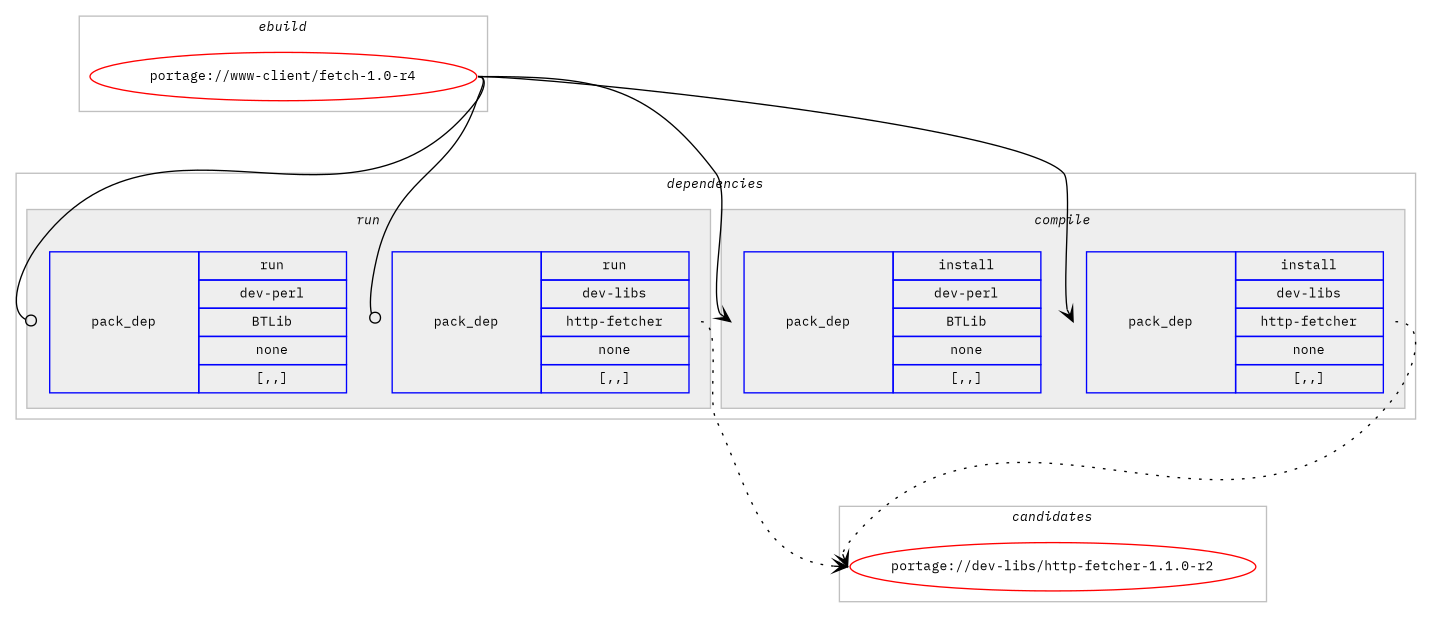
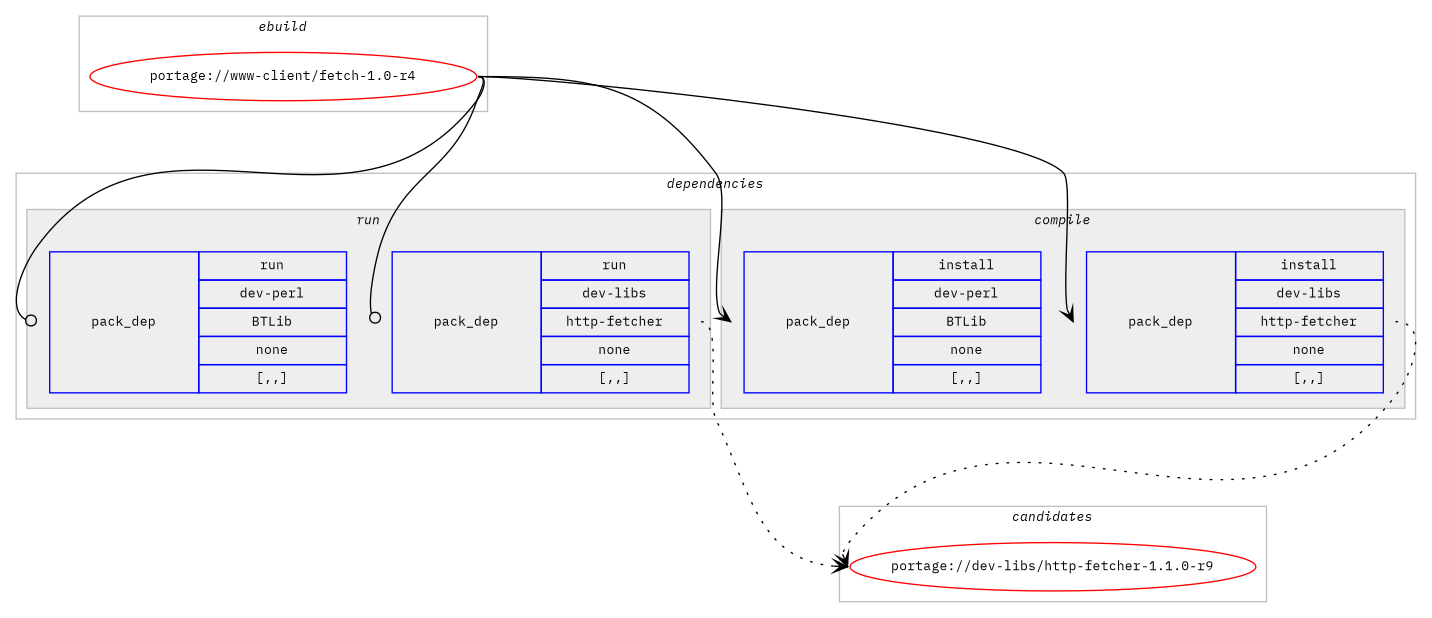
(1053, 567) -> (1053, 567)
